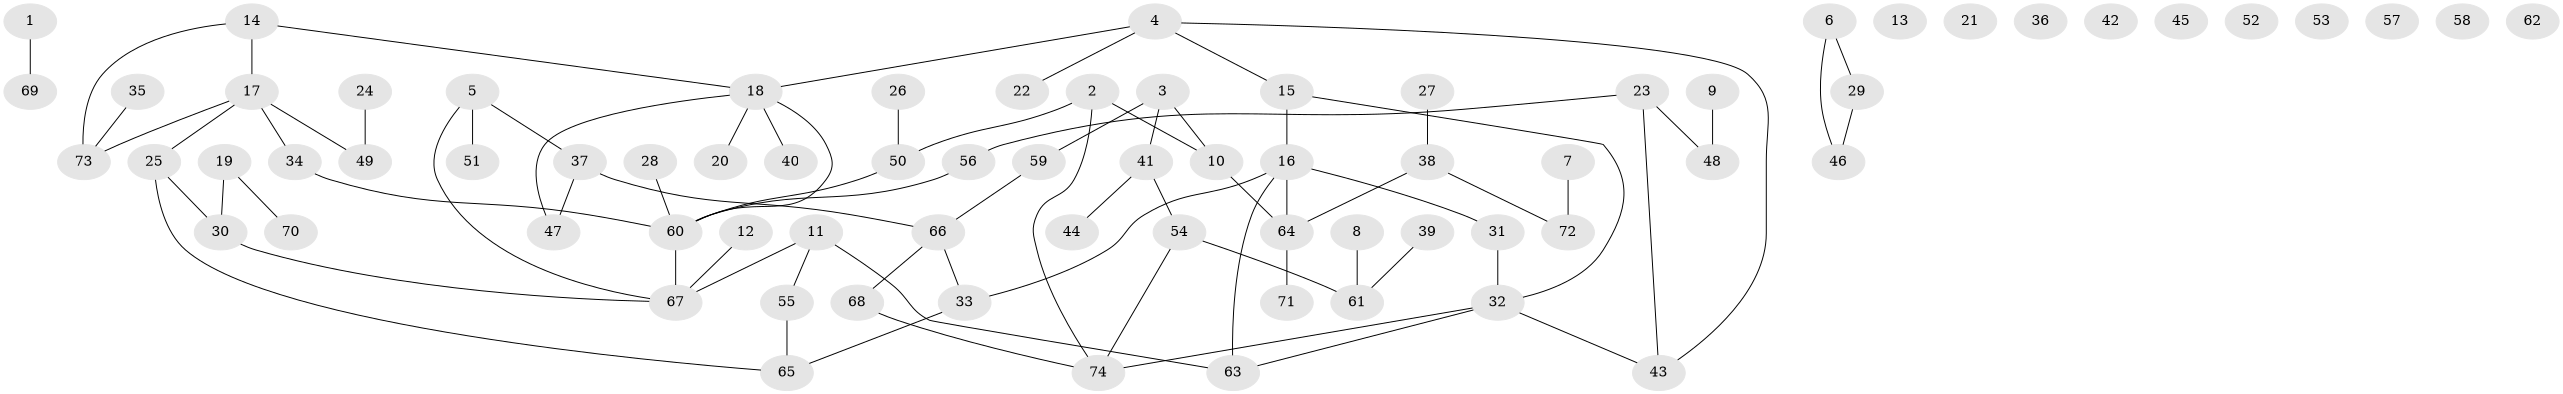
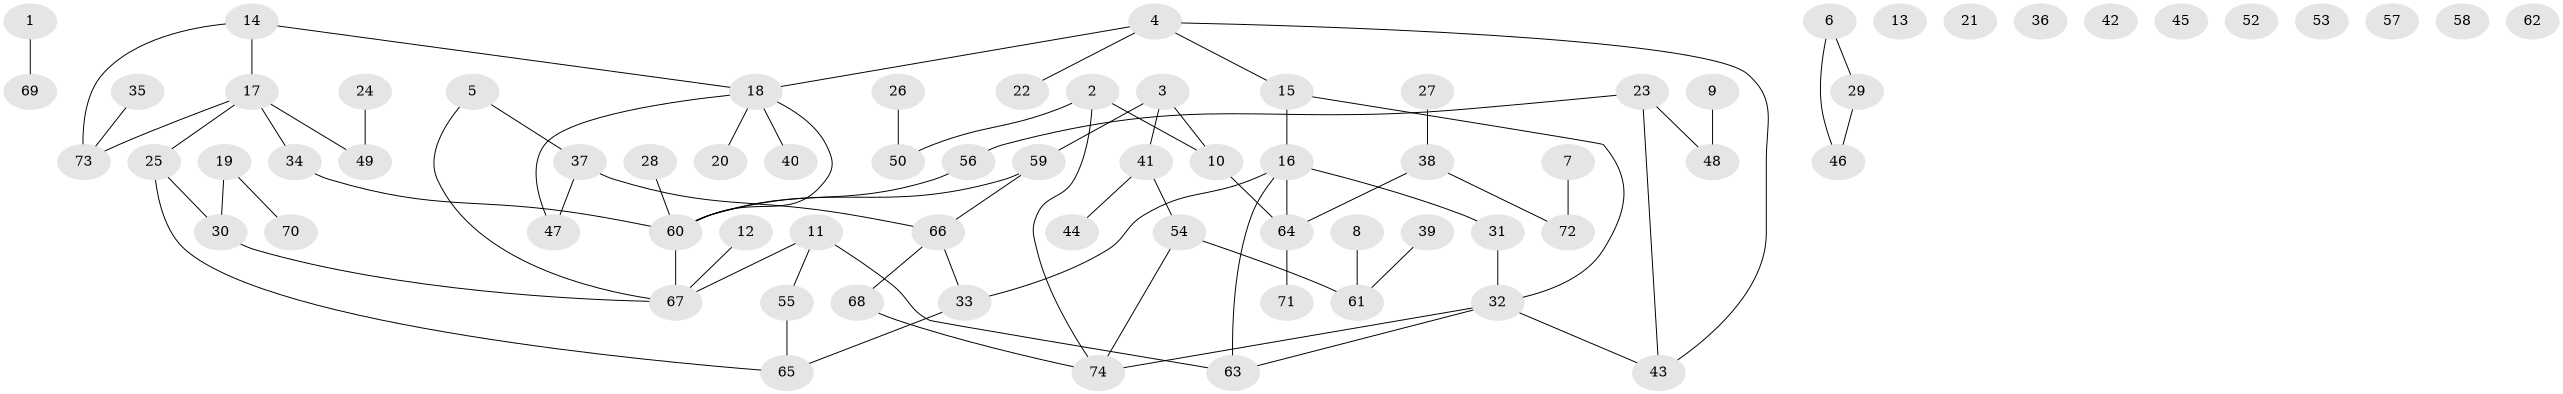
(473, 162) -> none
(828, 188) -> (890, 197)
